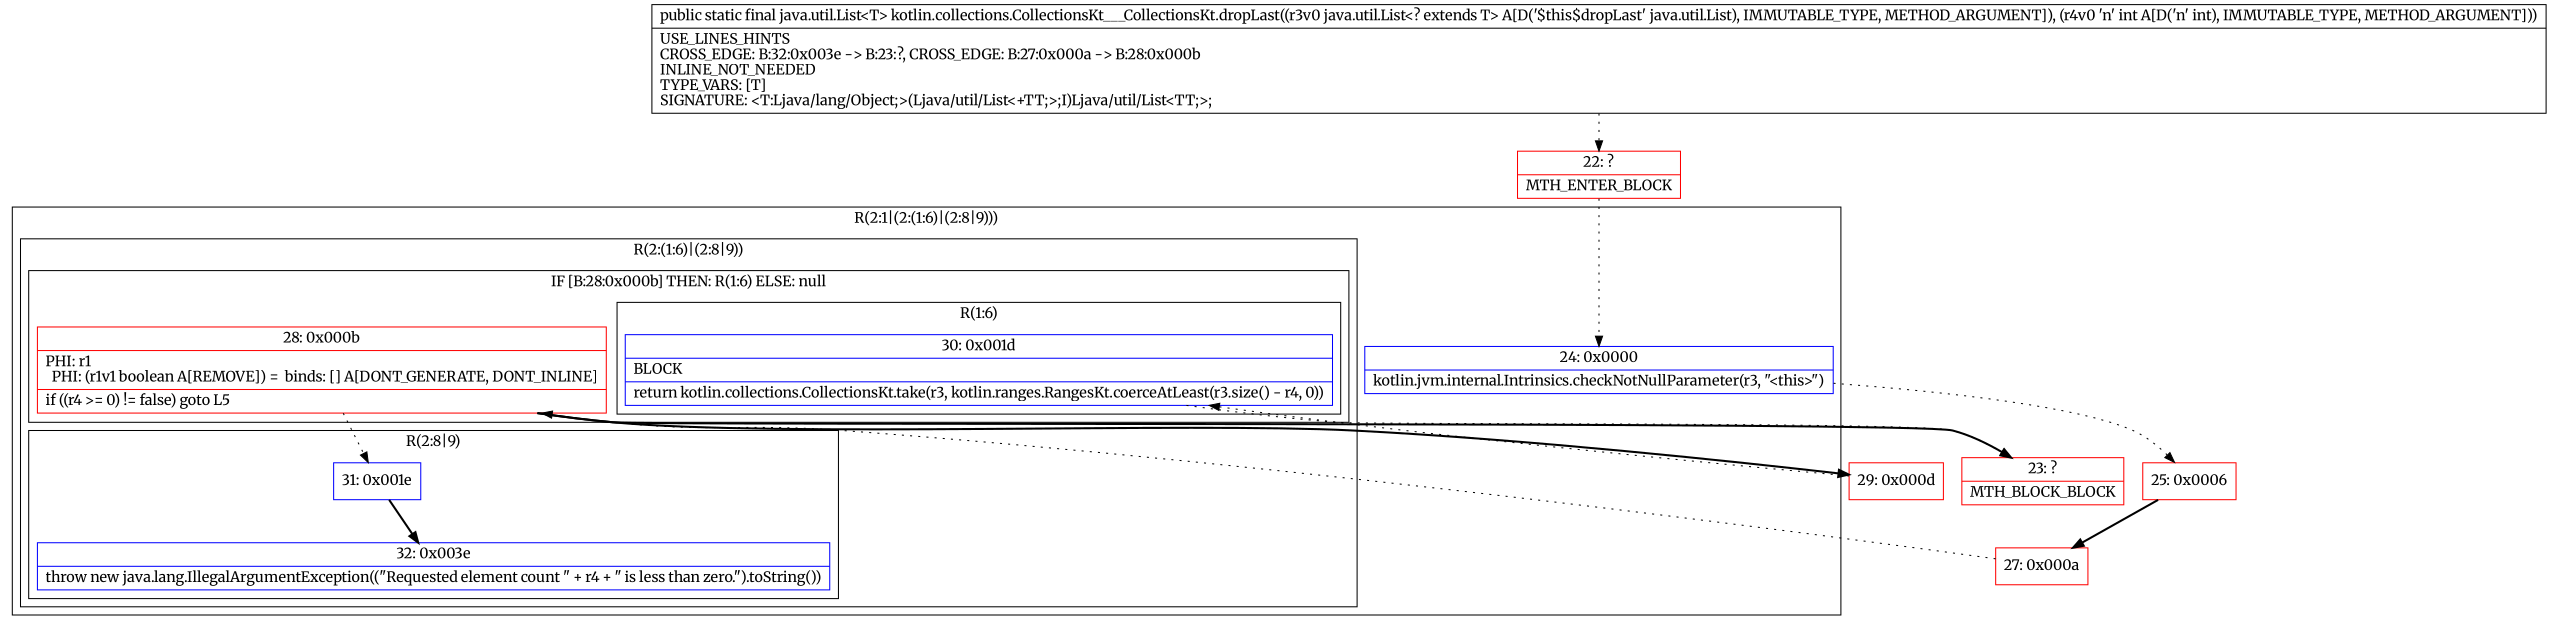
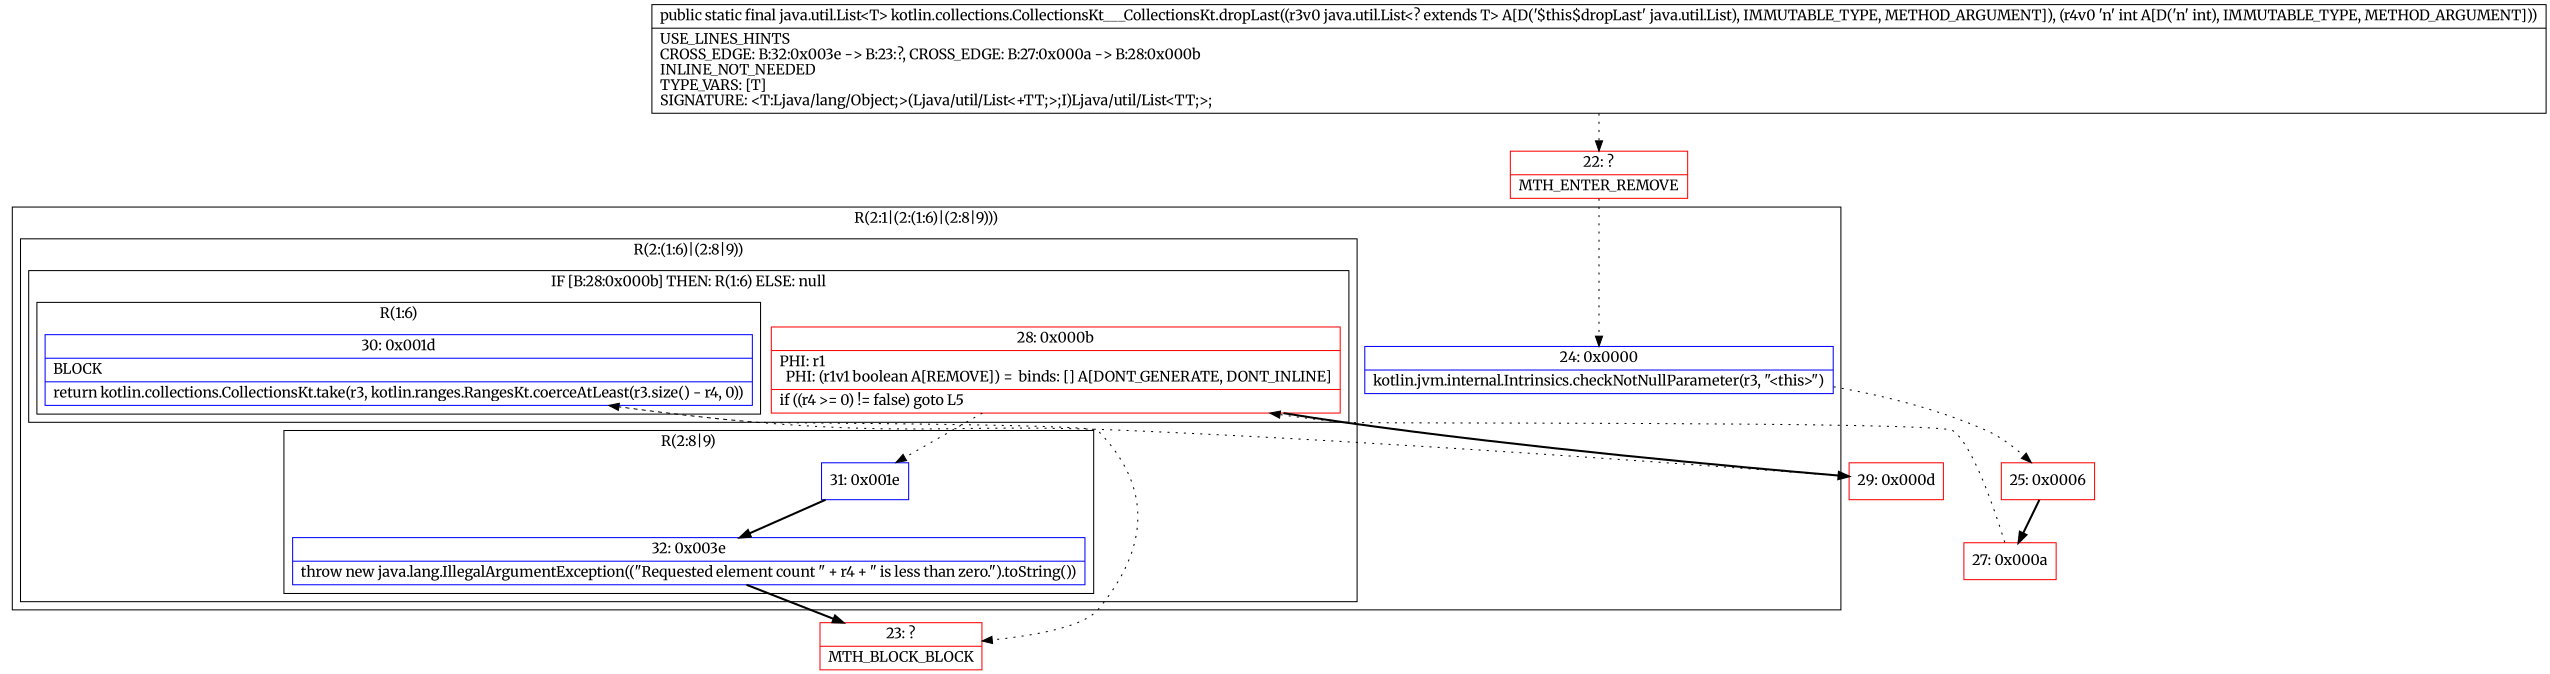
(1599, 186) -> (1599, 186)
(1272, 424) -> (790, 602)
